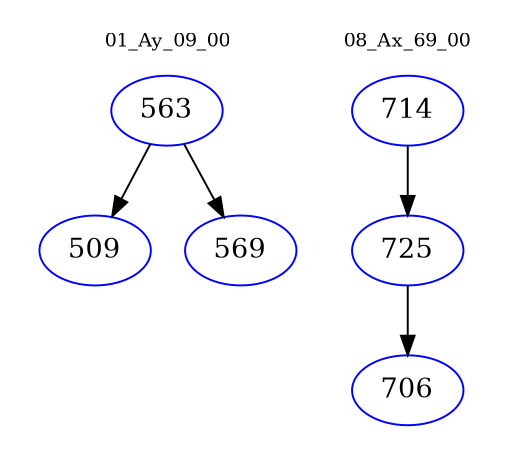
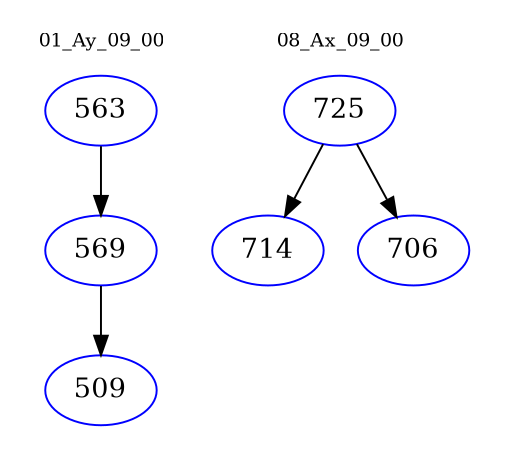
(408, 42) -> (341, 42)
(136, 171) -> (101, 311)
(408, 171) -> (309, 171)
